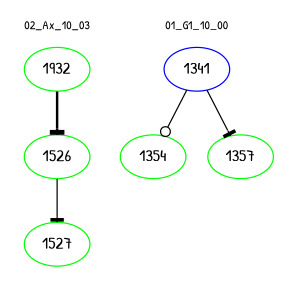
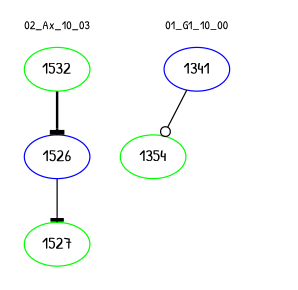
(57, 69) -> (57, 69)
(57, 157) -> (57, 157)
(241, 157) -> none
